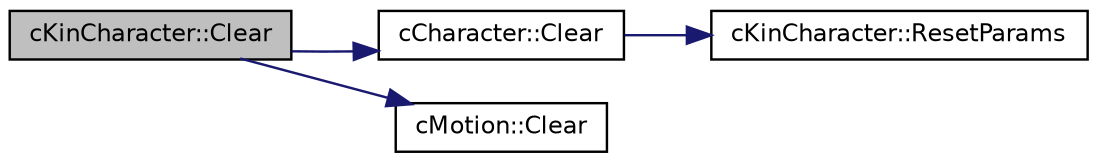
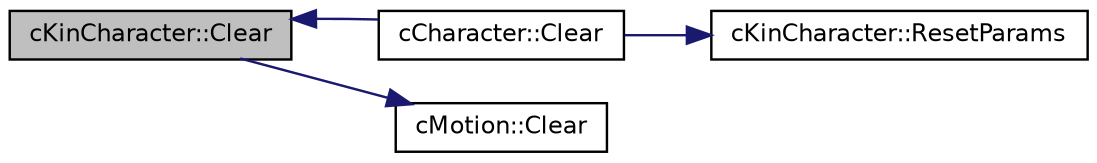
(323, 52) -> (347, 19)
